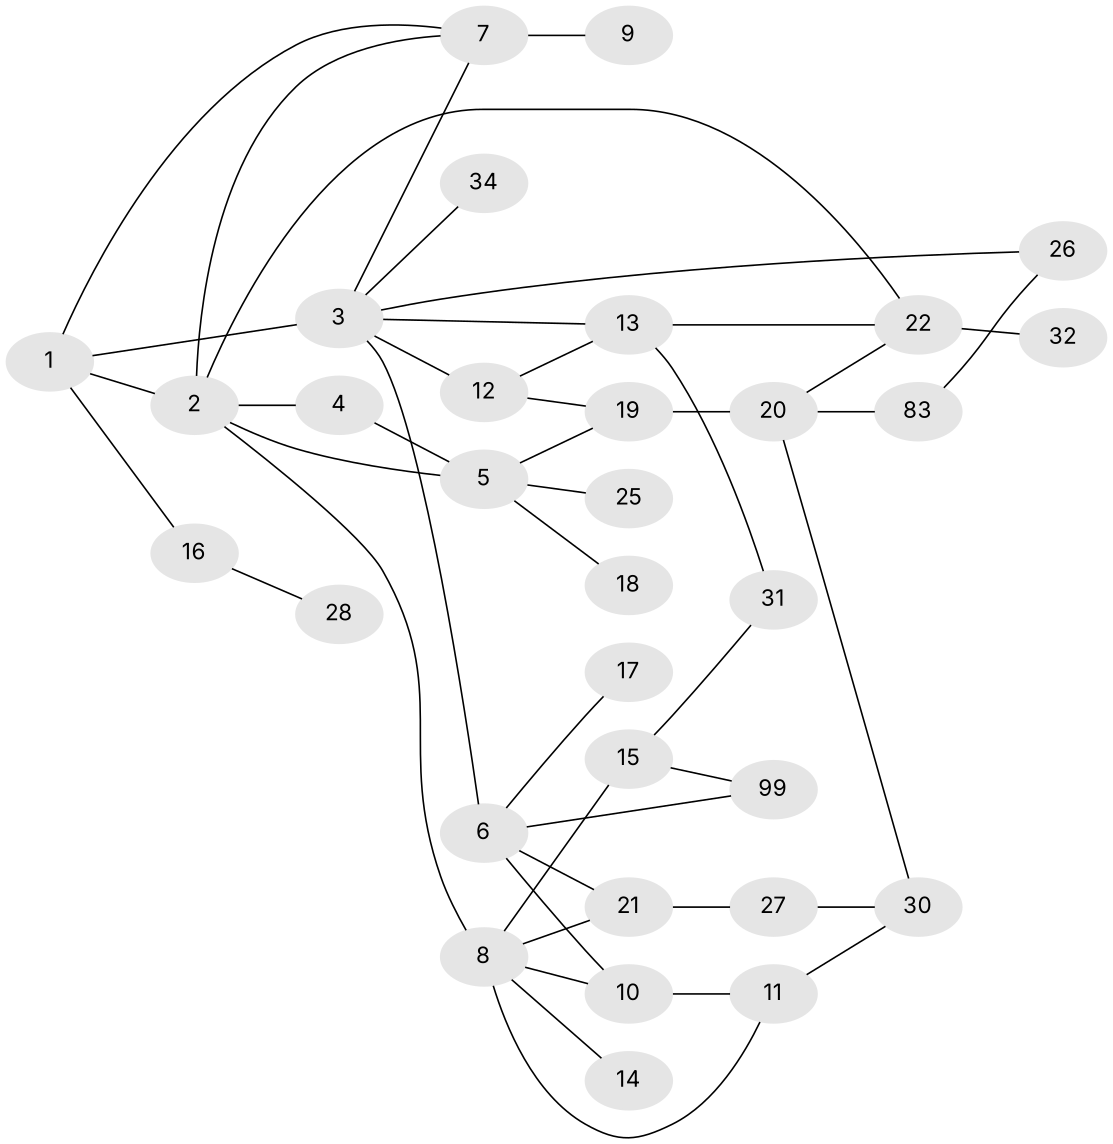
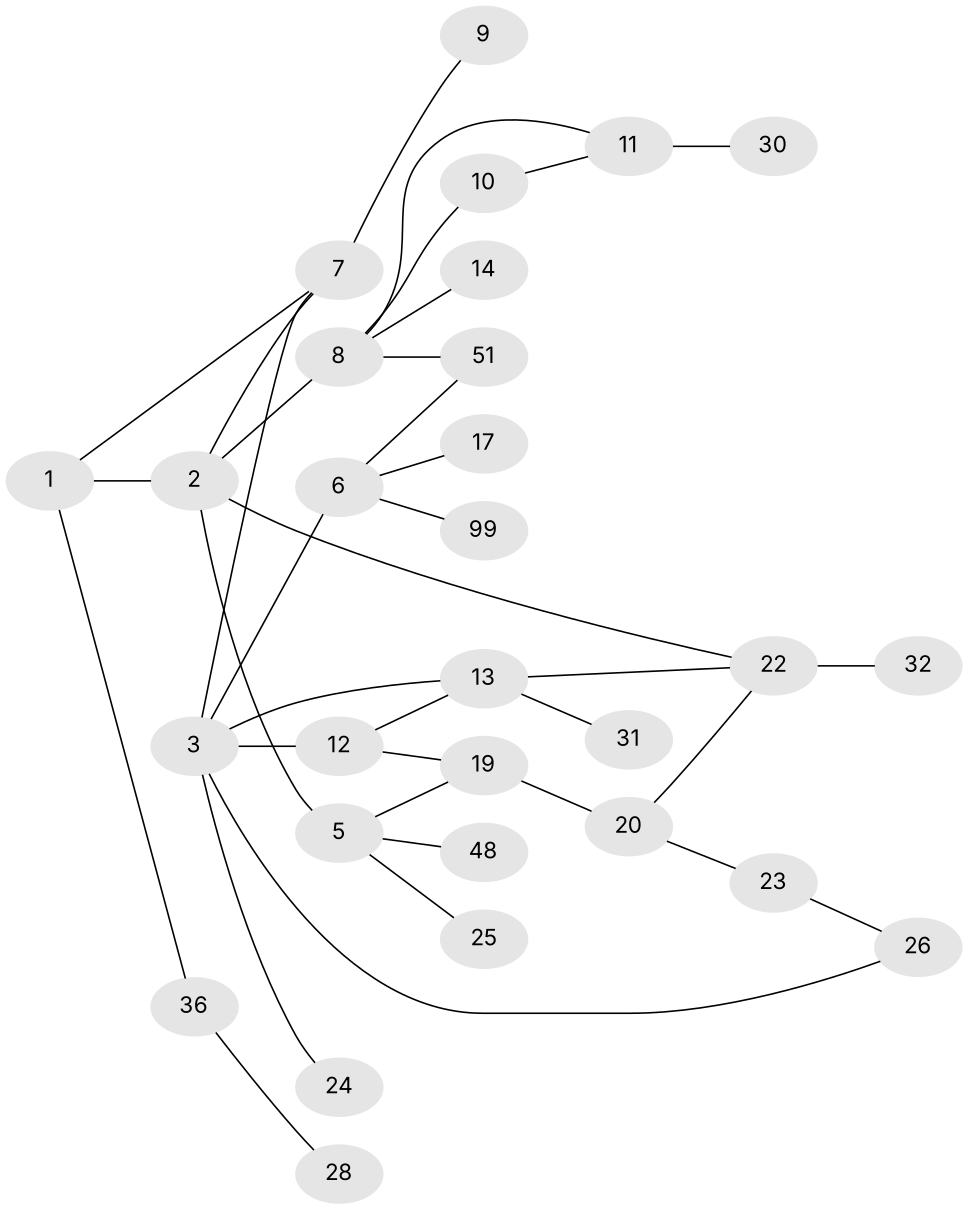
(484, 183) -> (339, 1087)
(184, 342) -> none
(339, 405) -> none
(918, 412) -> (774, 883)
(195, 553) -> (195, 1007)
(629, 585) -> (484, 852)
(846, 659) -> none
(629, 759) -> none
(629, 907) -> (484, 357)
(774, 907) -> none
(554, 915) -> none
